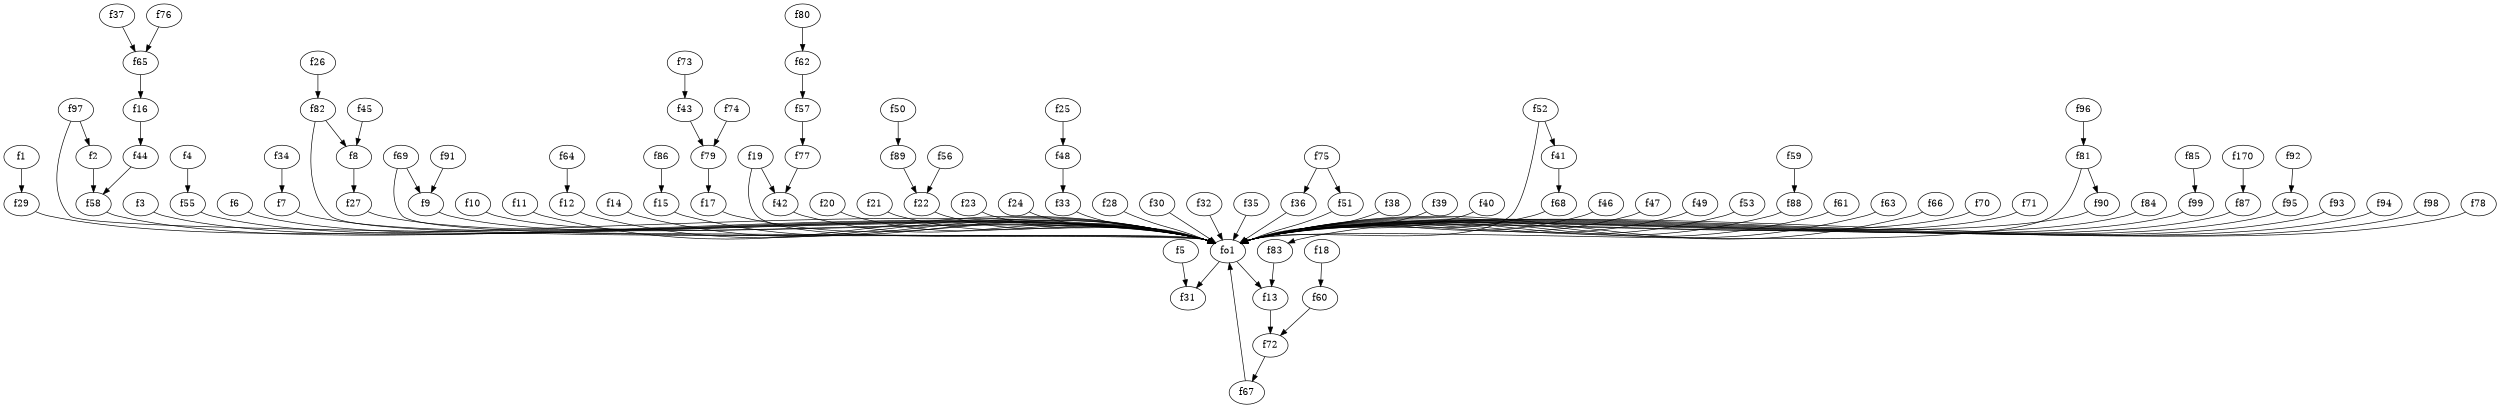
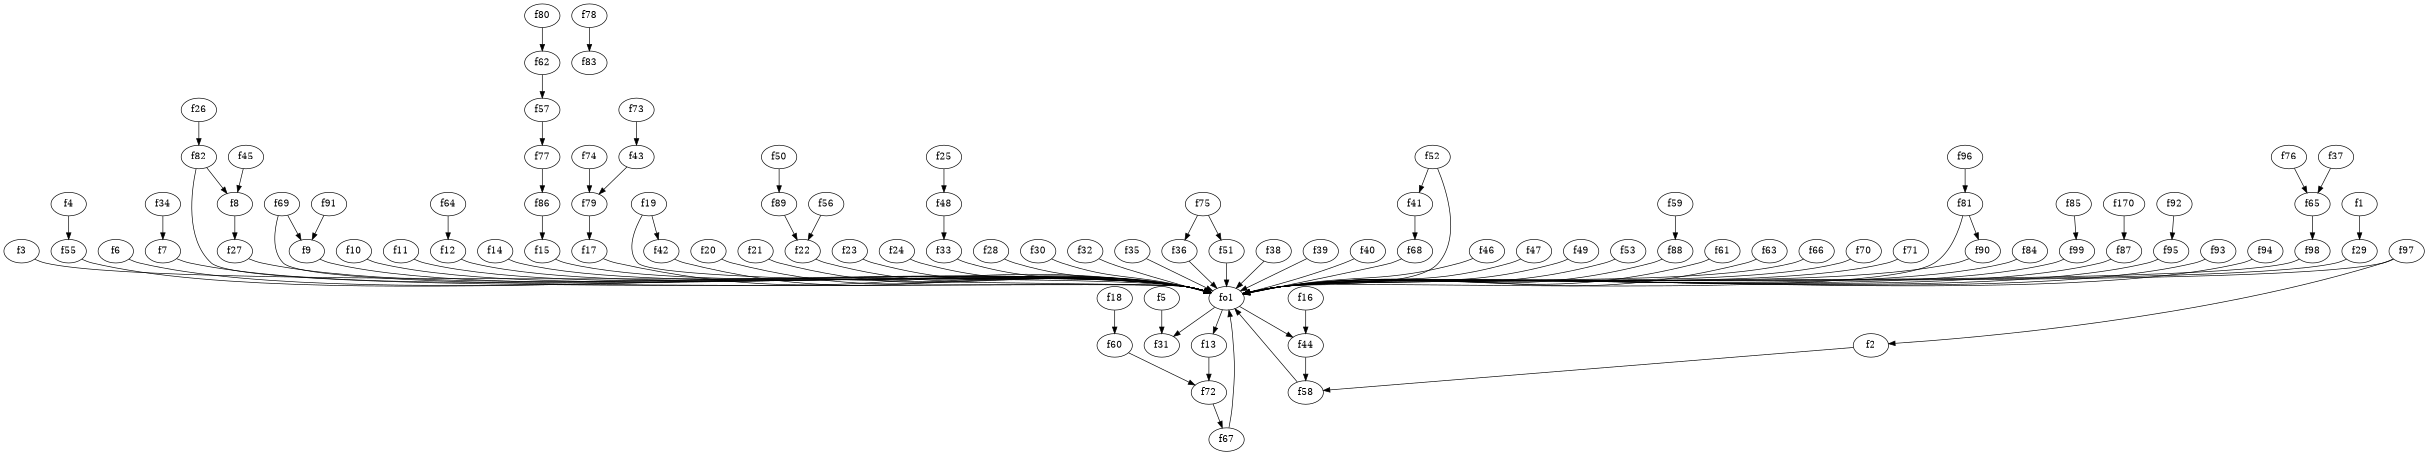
(141, 83) -> (2312, 224)
(793, 177) -> (542, 177)
(1273, 272) -> none
none -> (1263, 320)
